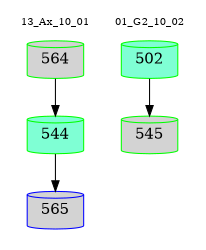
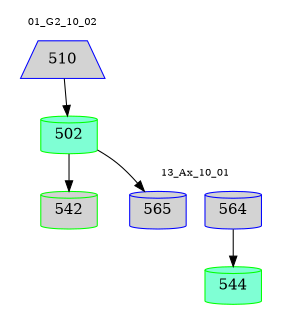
(55, 60) -> (233, 210)
none -> (63, 60)
(150, 135) -> (69, 210)
(55, 167) -> (128, 173)
